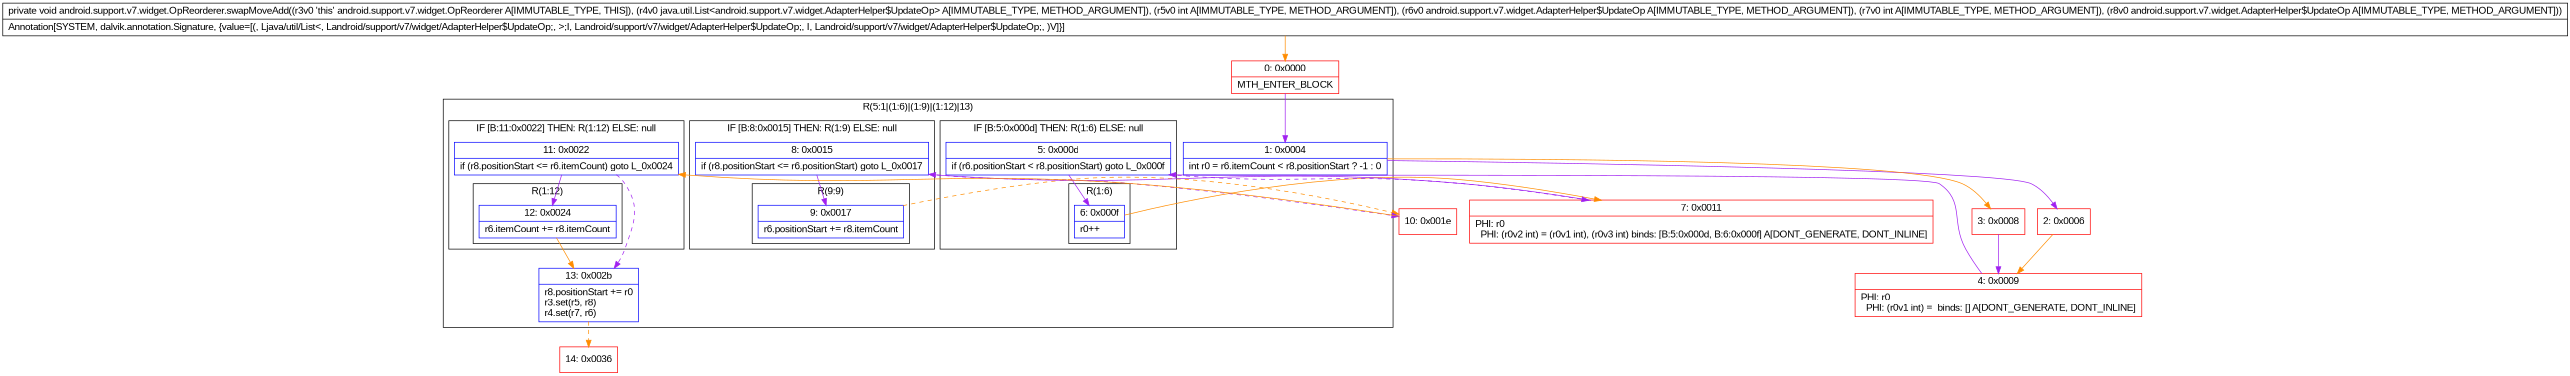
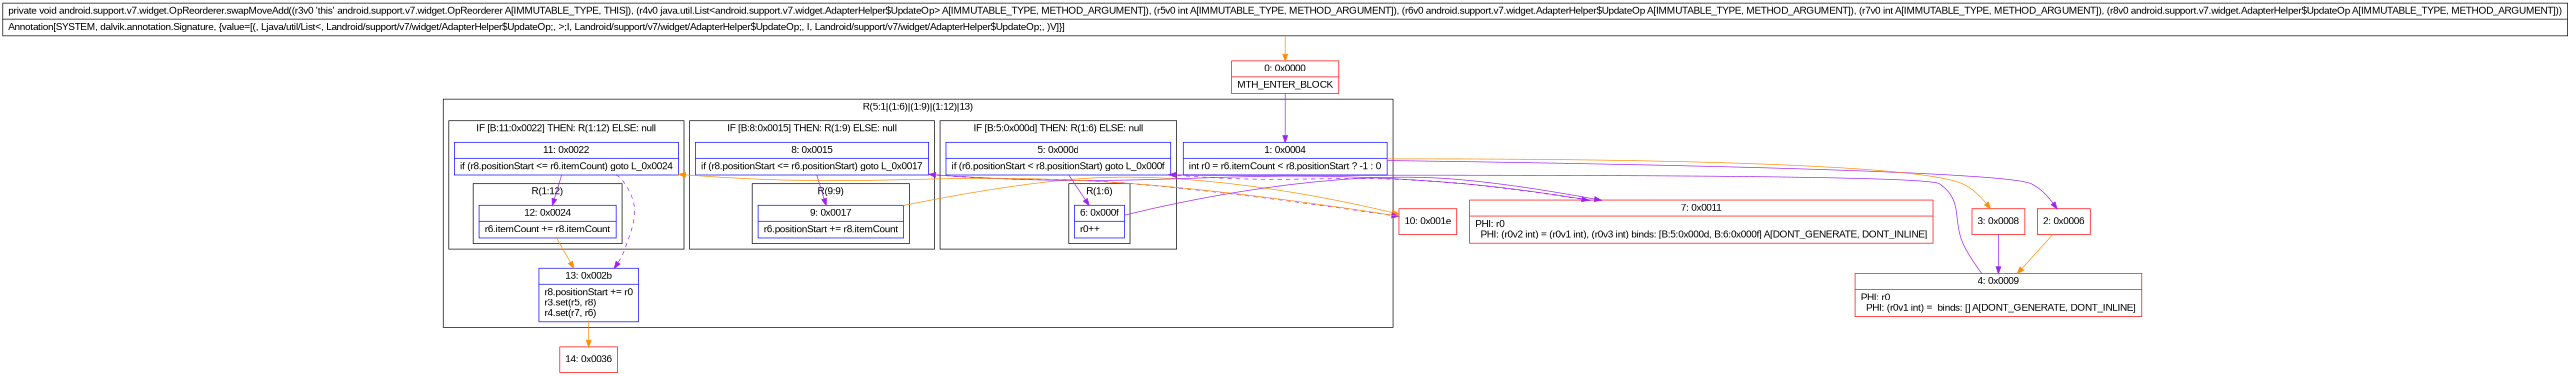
(1222, 183) -> (1222, 183)
(1300, 184) -> (1300, 184)
(589, 332) -> (589, 332)
